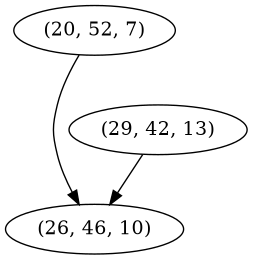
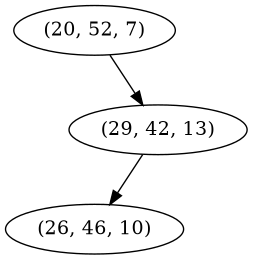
(54, 123) -> (123, 74)
